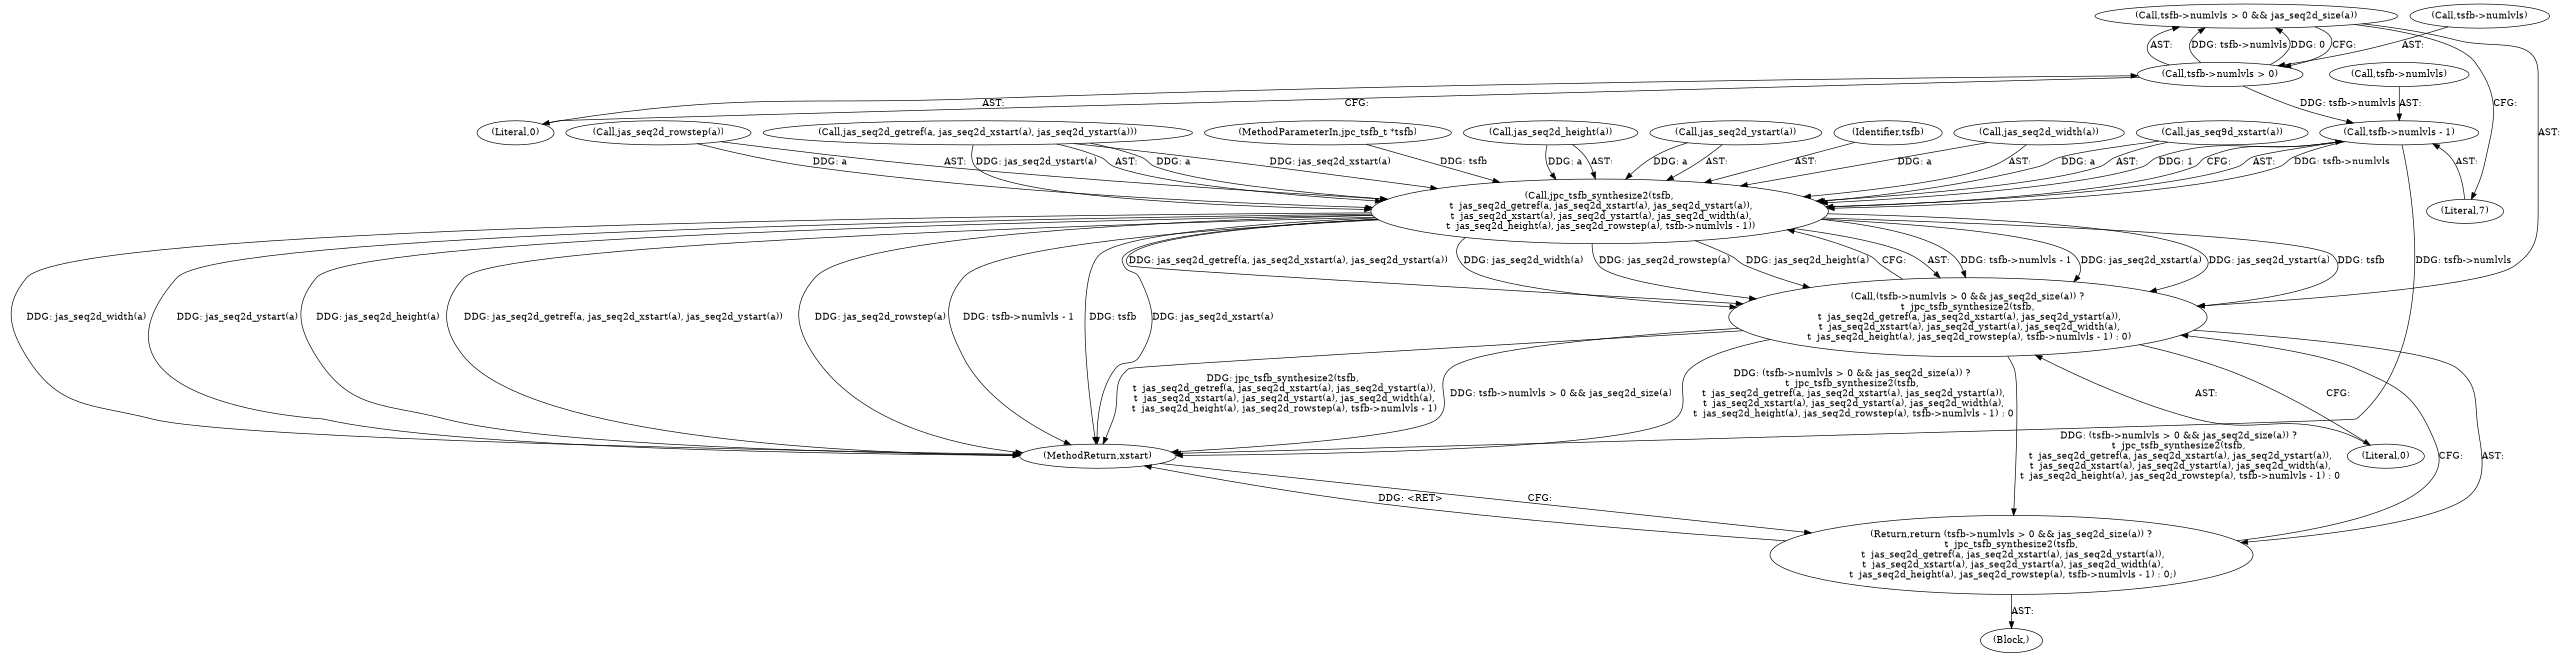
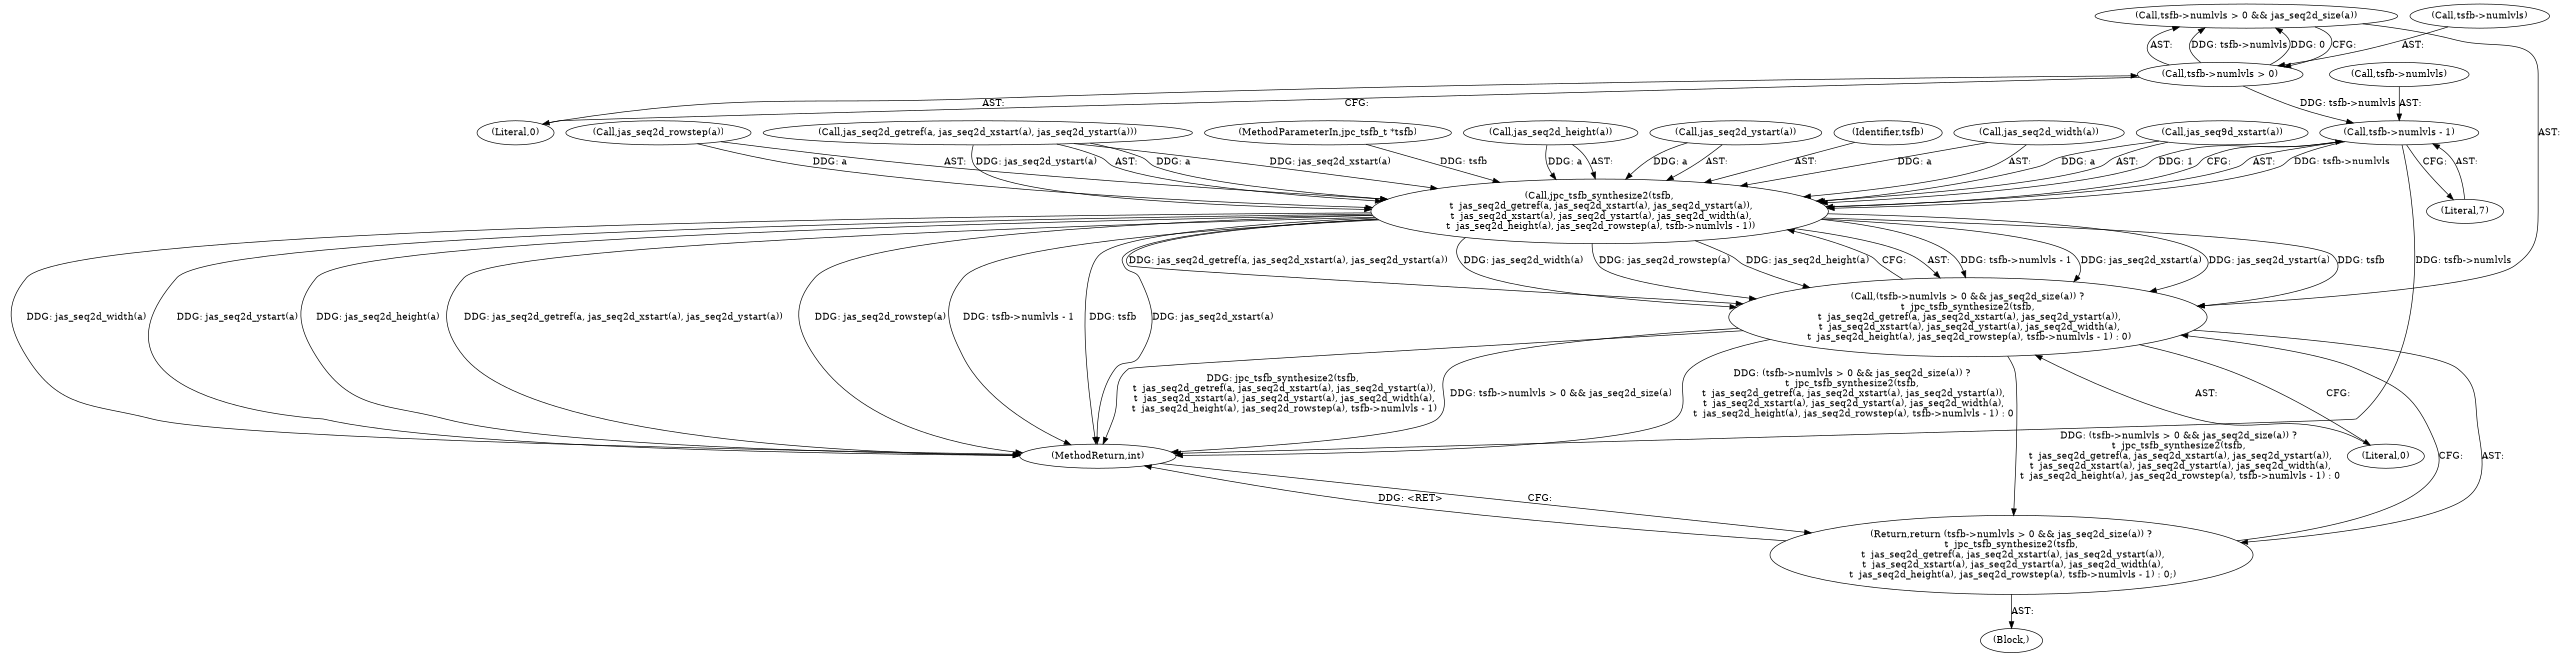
(2478, 66) -> (2426, 171)
(1098, 456) -> (1098, 456)
